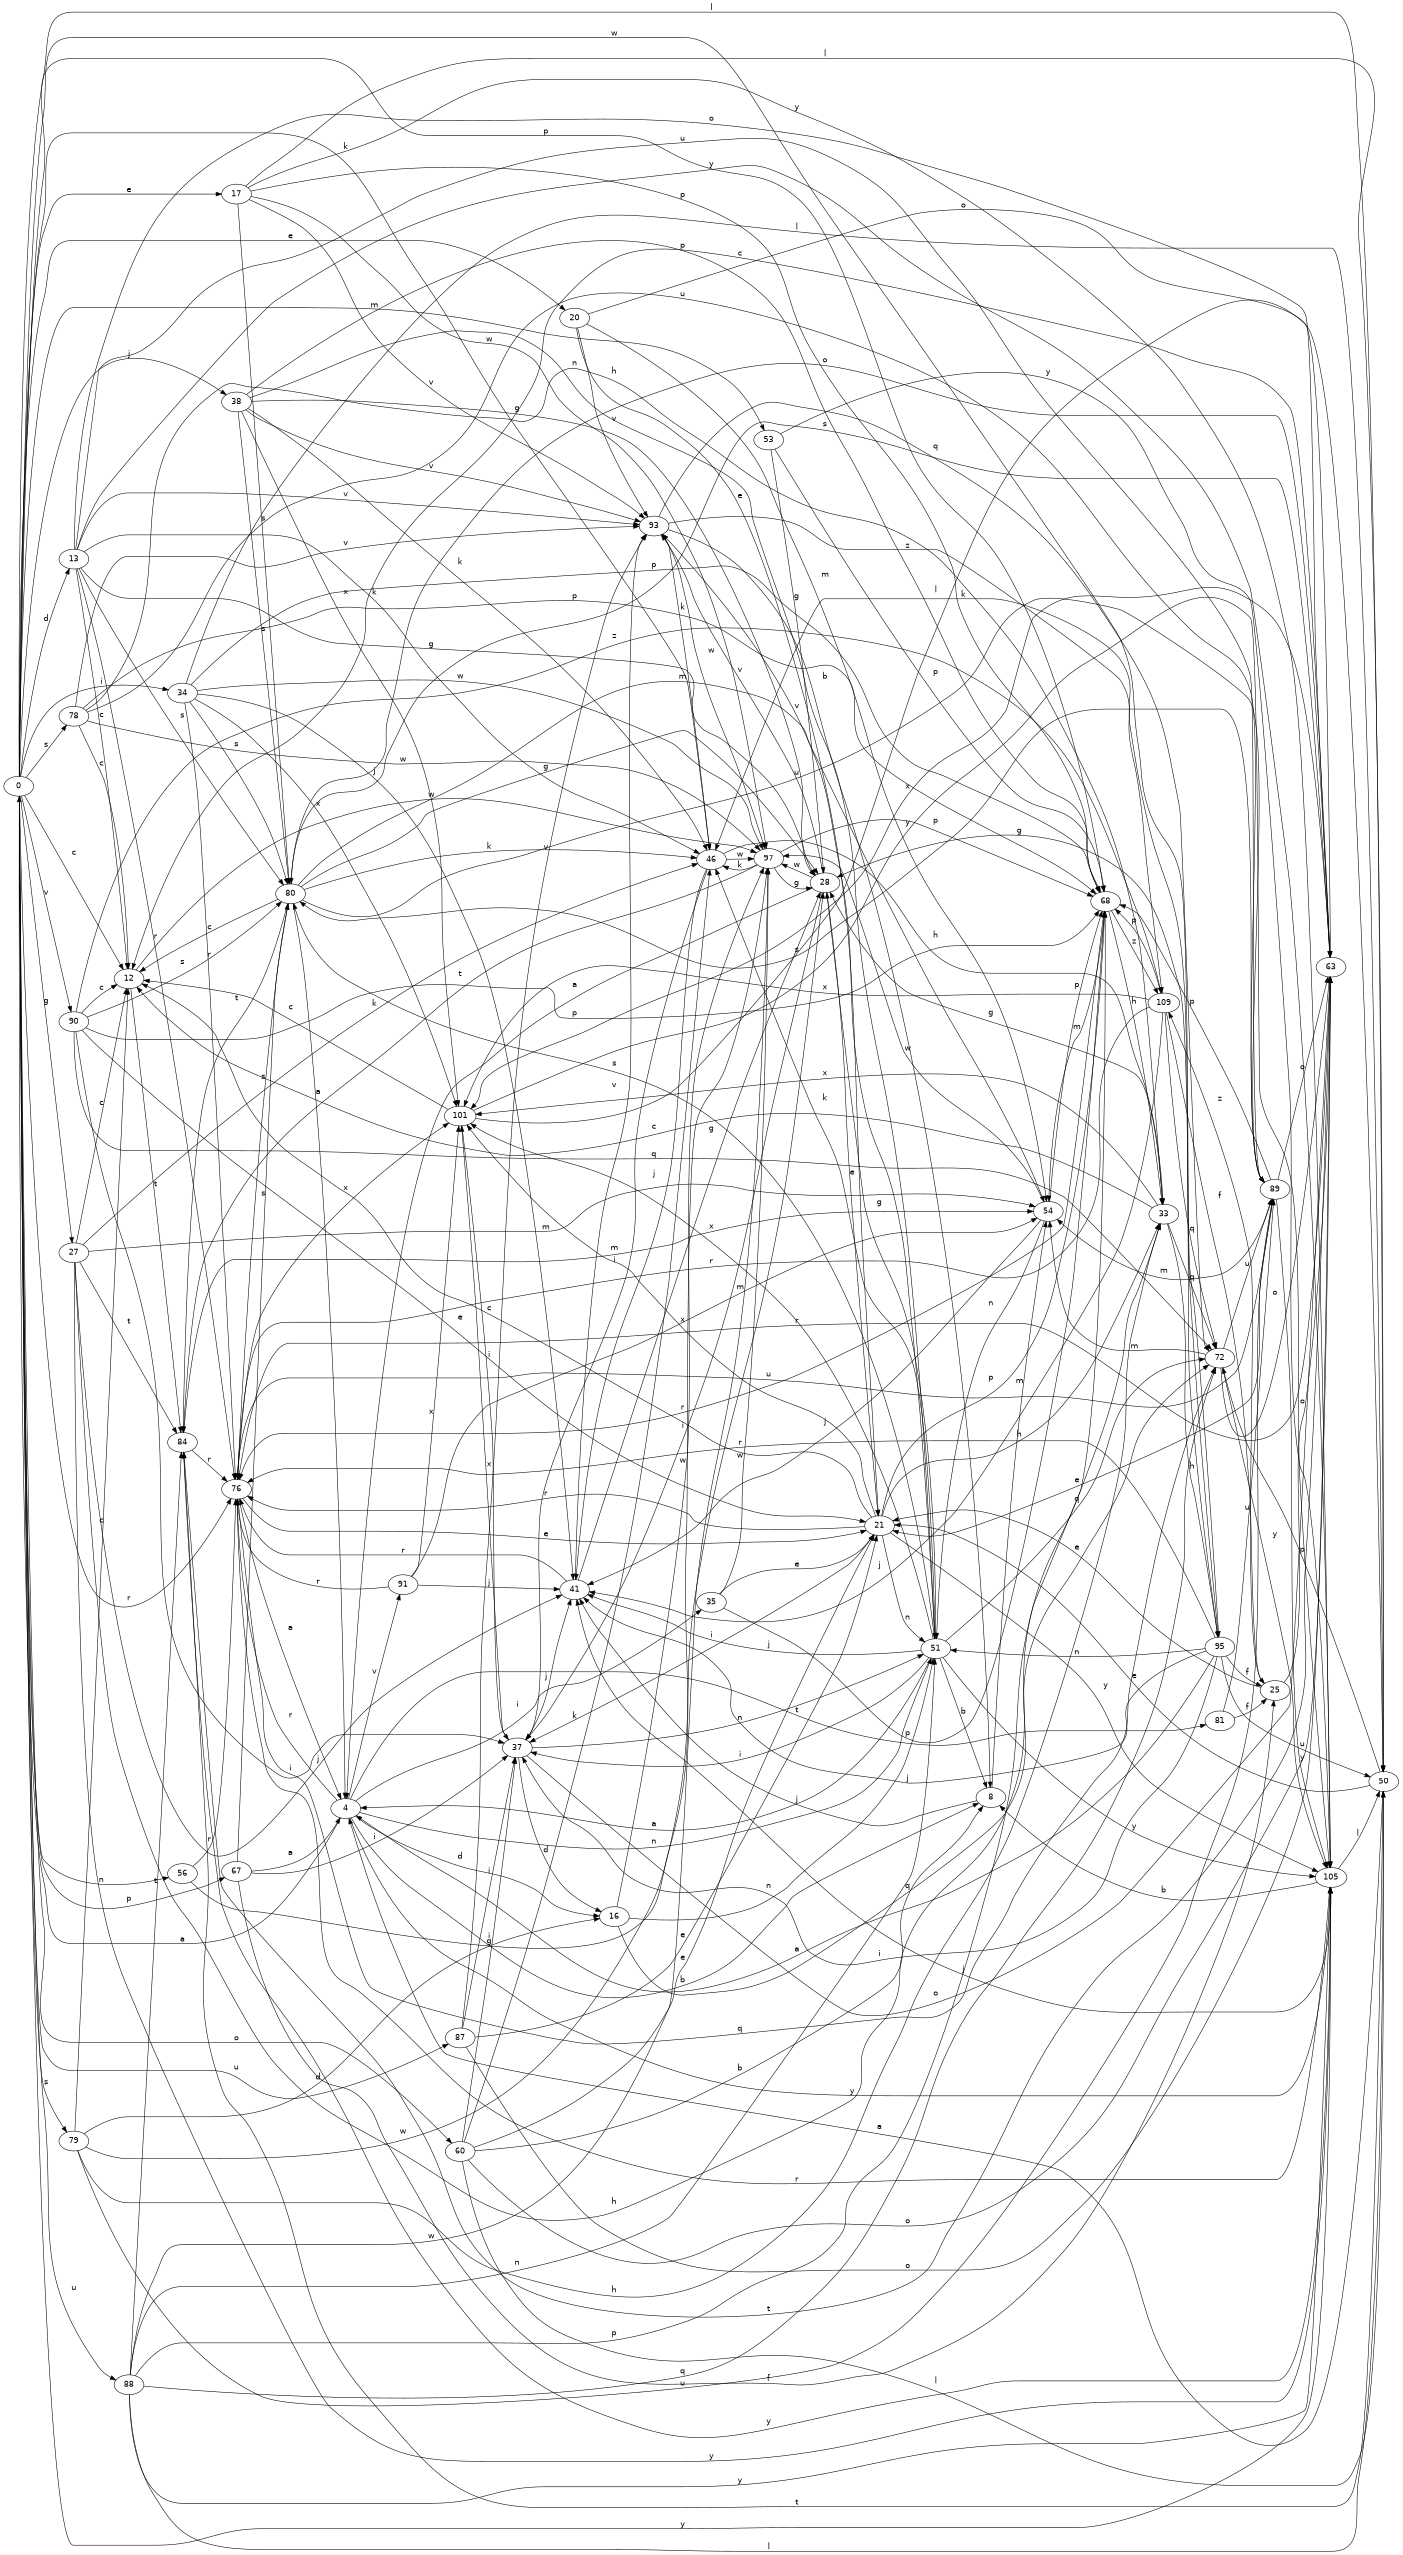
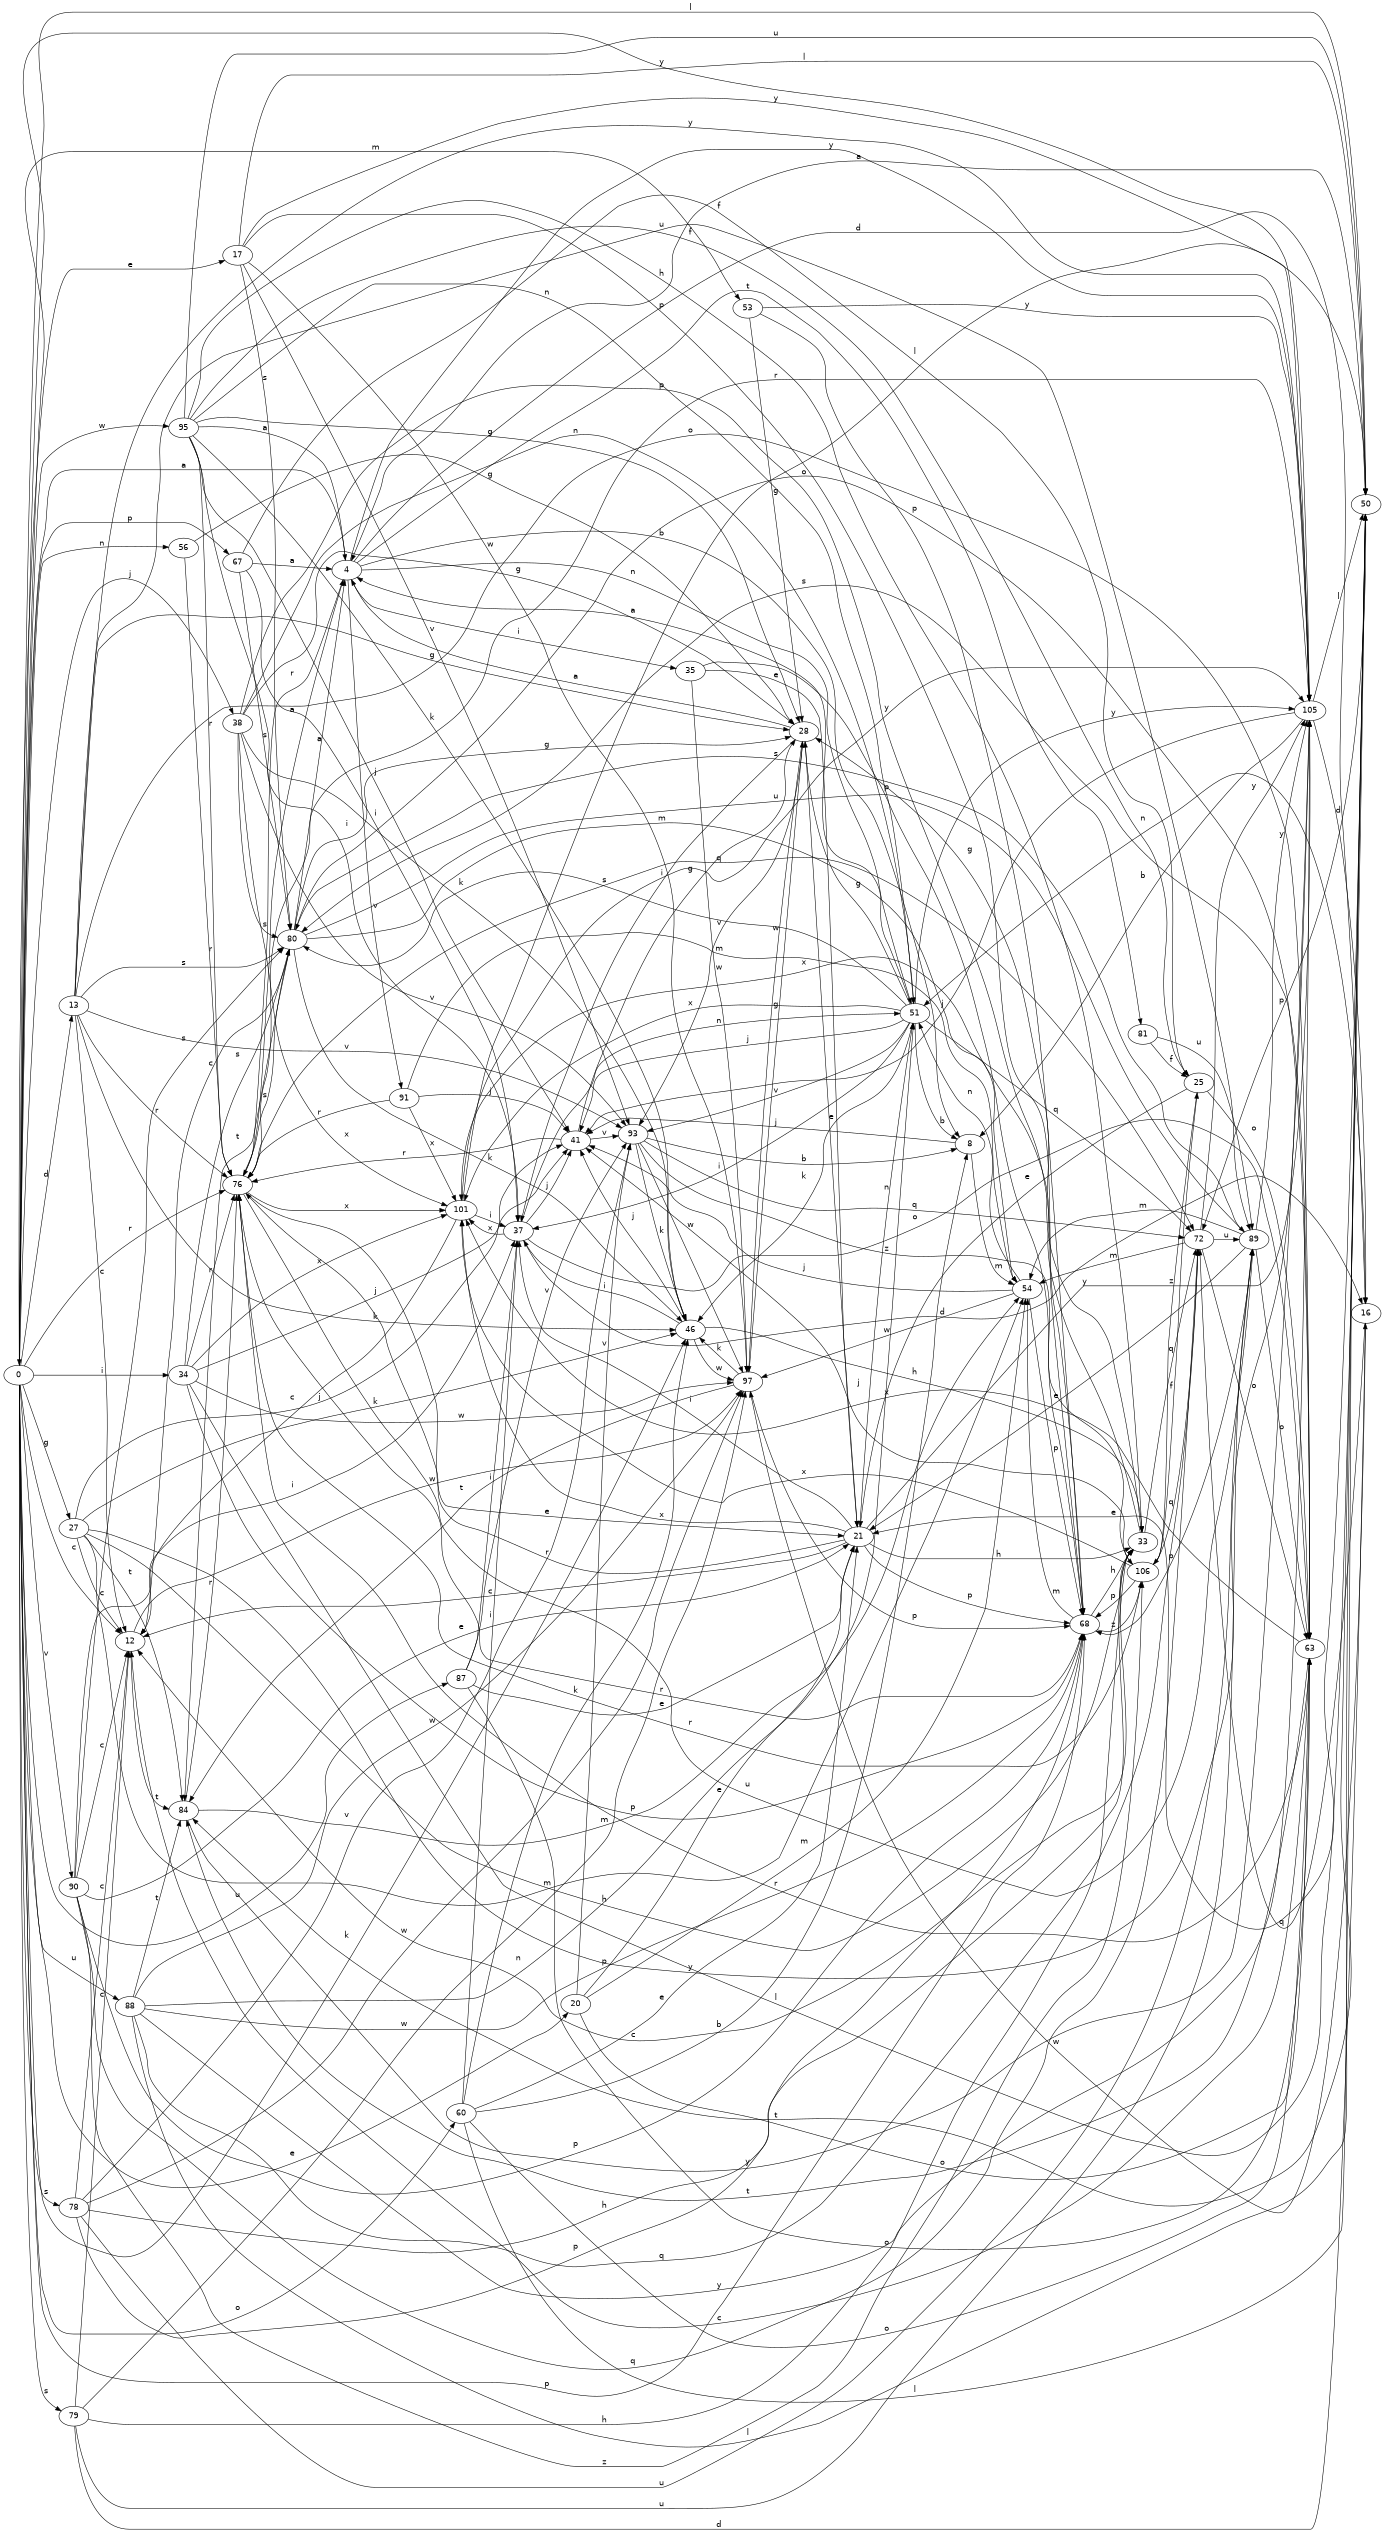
(1164, 1003) -> (1143, 1572)
none -> (1360, 1051)
(1186, 1428) -> (895, 582)
